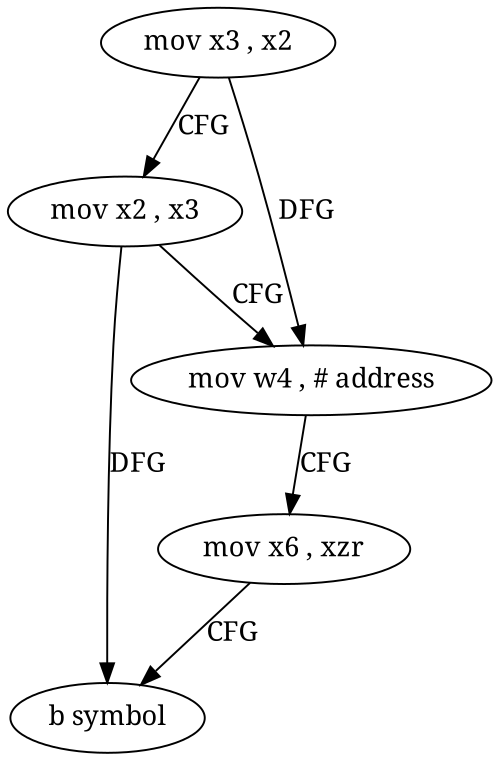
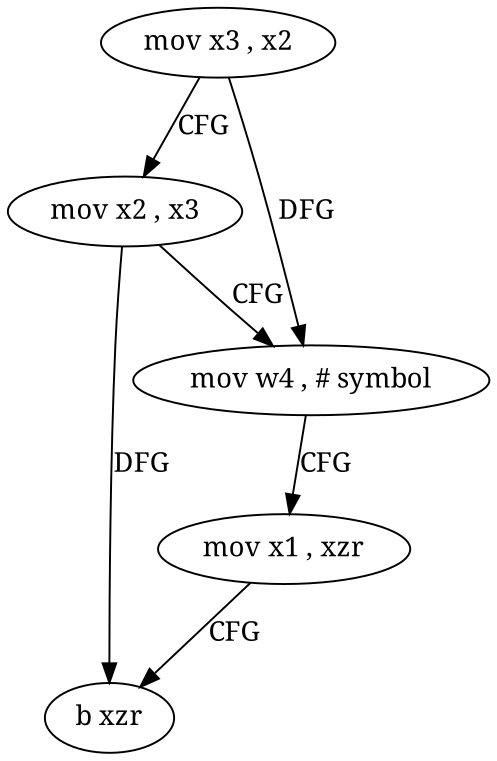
(311, 380) -> (311, 380)
(284, 549) -> (284, 549)
(108, 718) -> (110, 718)
